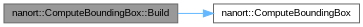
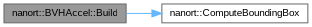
(91, 13) -> (65, 13)
